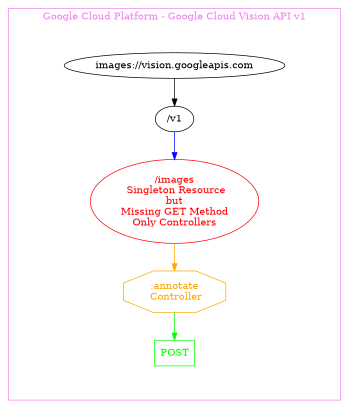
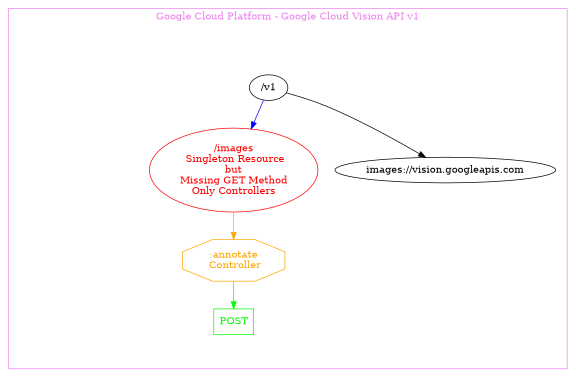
(175, 89) -> (355, 119)
